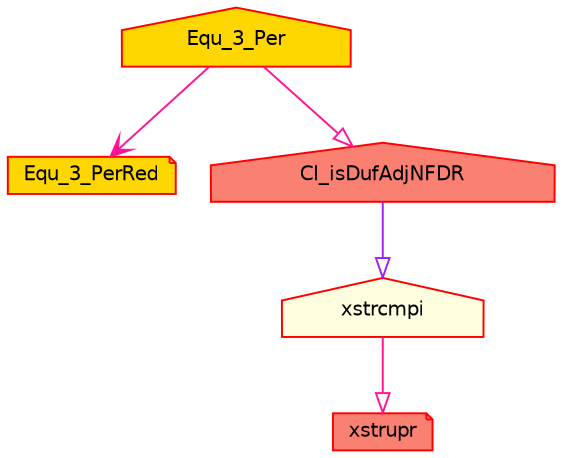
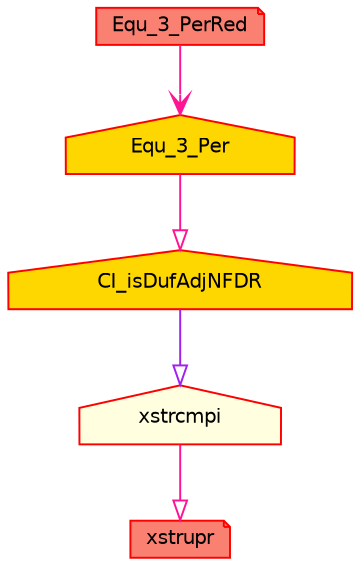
(167, 105) -> (180, 70)
(92, 175) -> (180, 26)
(383, 175) -> (180, 283)
